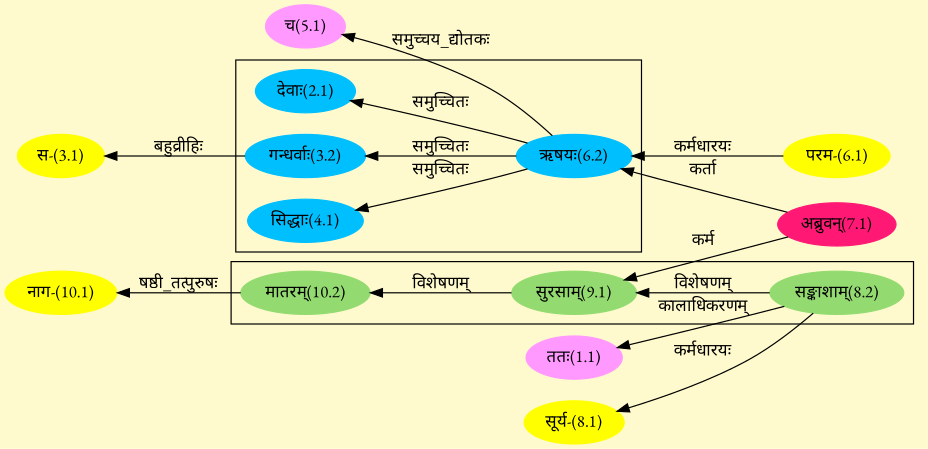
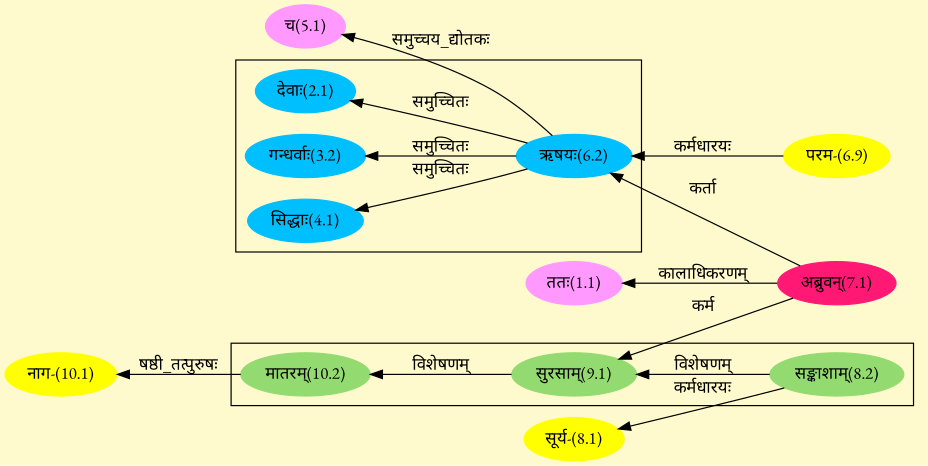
(61, 156) -> none
(837, 156) -> (837, 156)
(684, 332) -> (706, 283)
